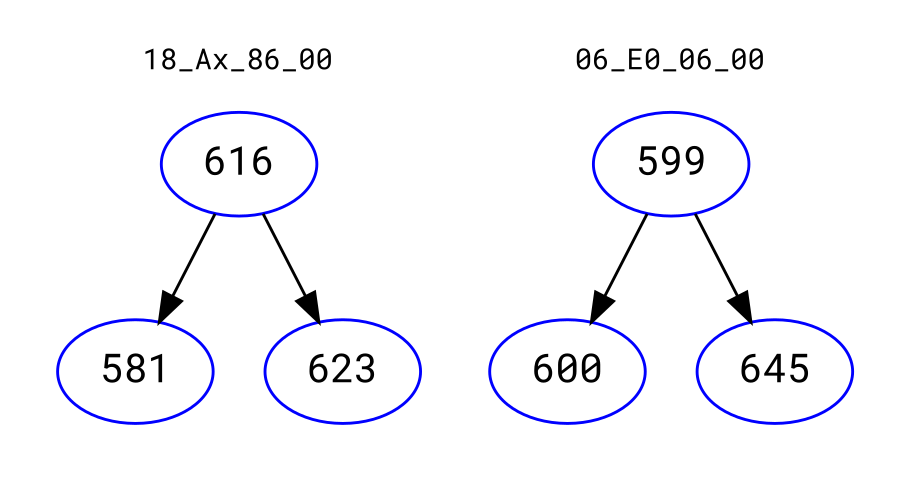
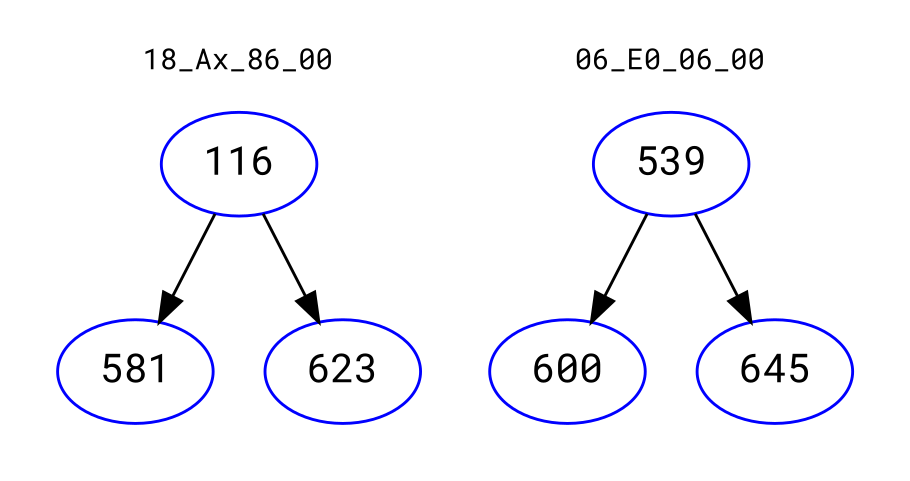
(239, 164) -> (239, 164)
(671, 164) -> (671, 164)
